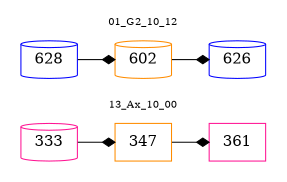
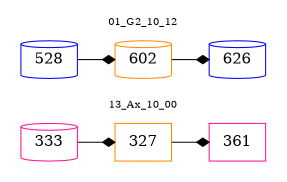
(49, 60) -> (49, 60)
(143, 142) -> (143, 142)
